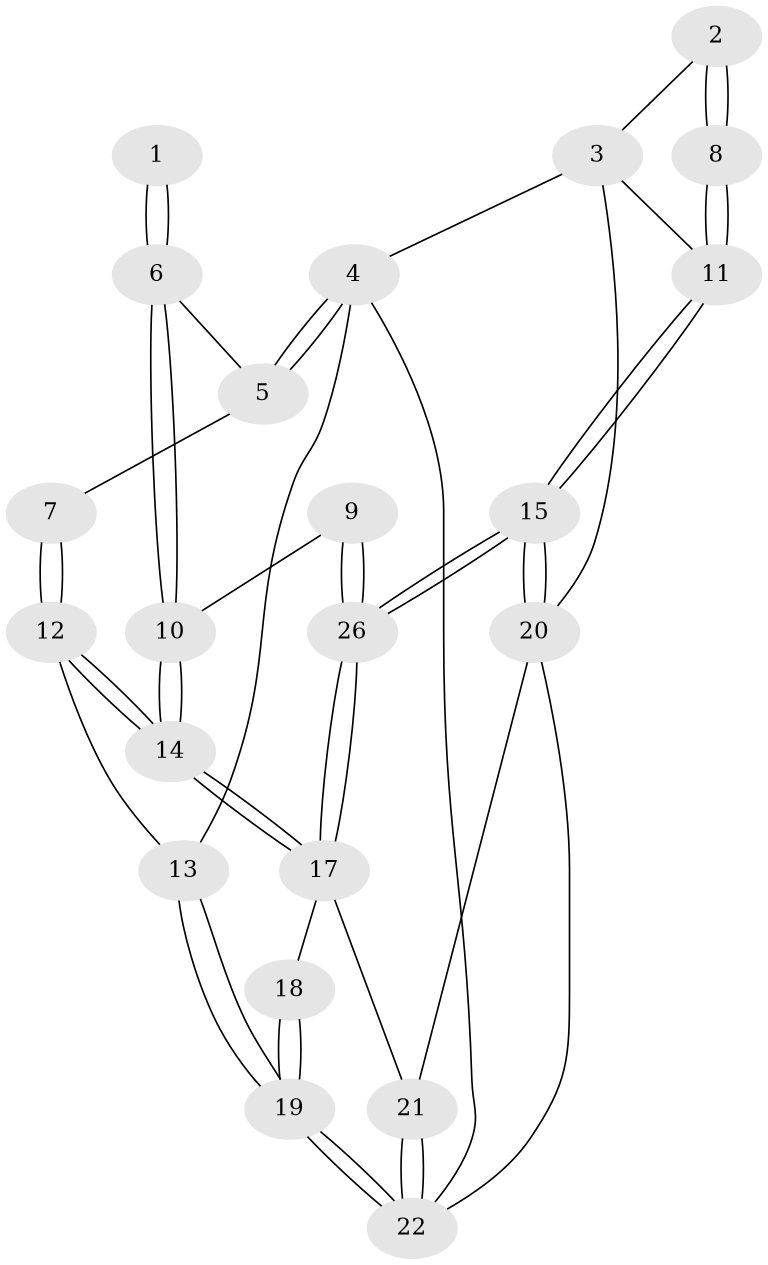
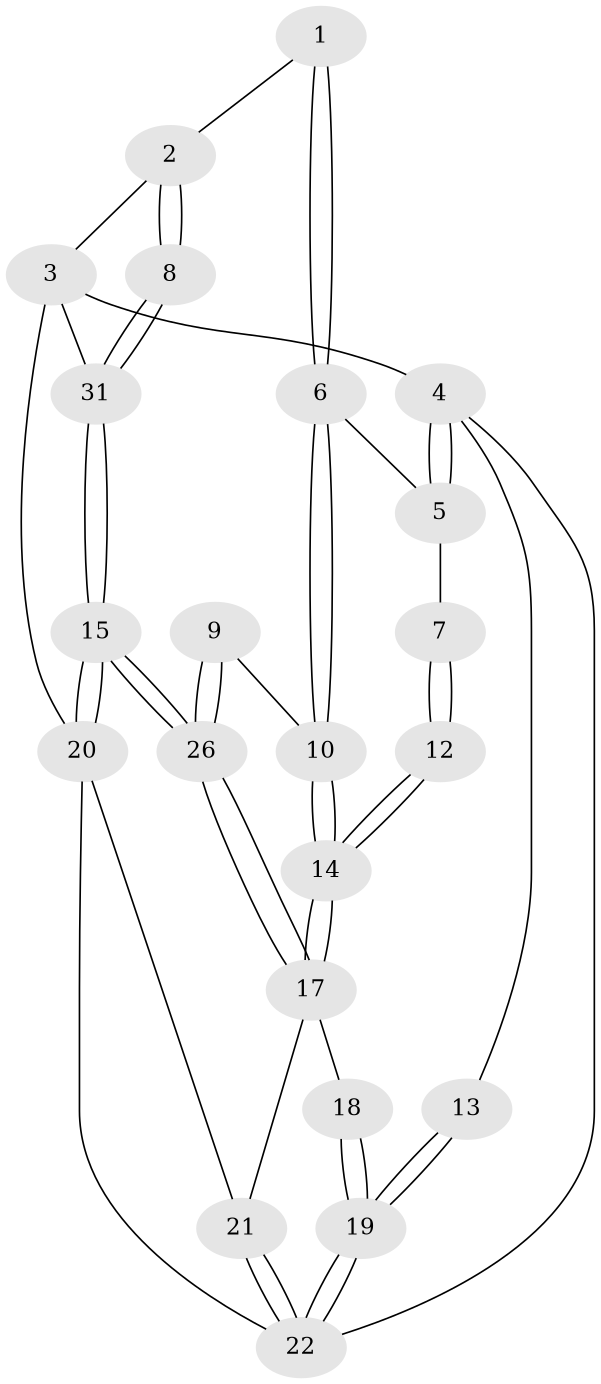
none -> (246, 96)
(717, 275) -> (96, 394)
(99, 759) -> none
